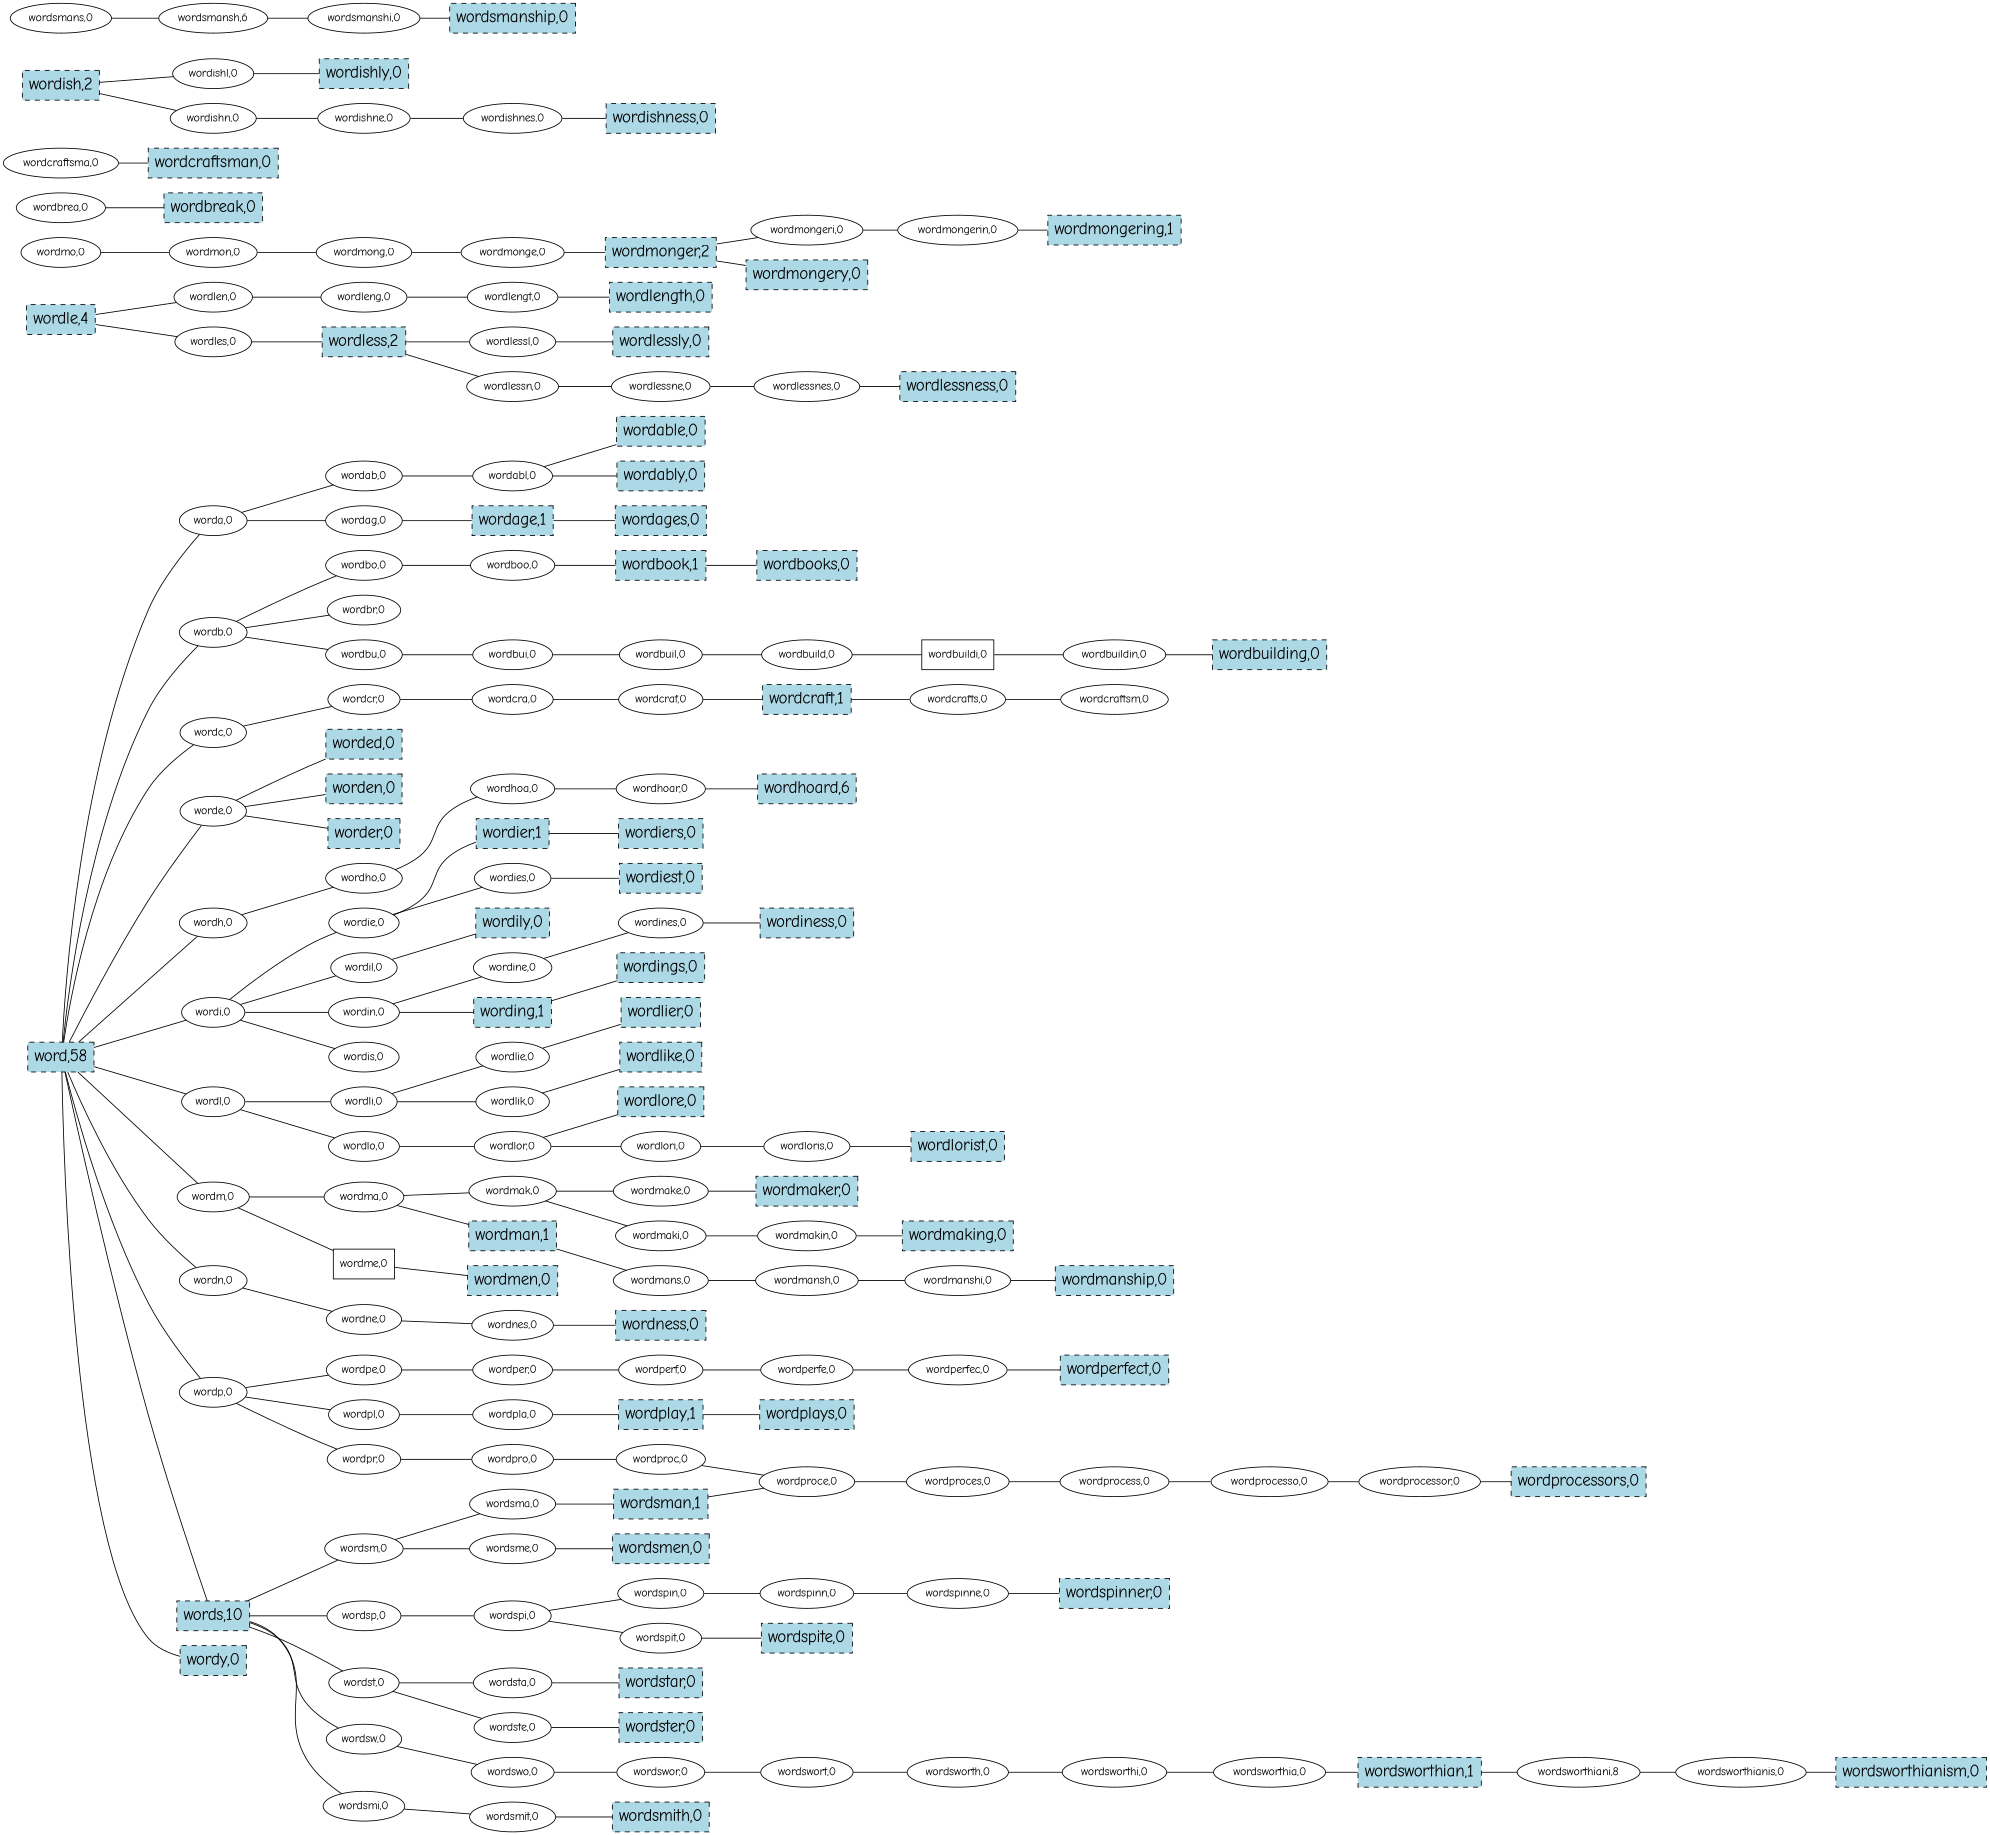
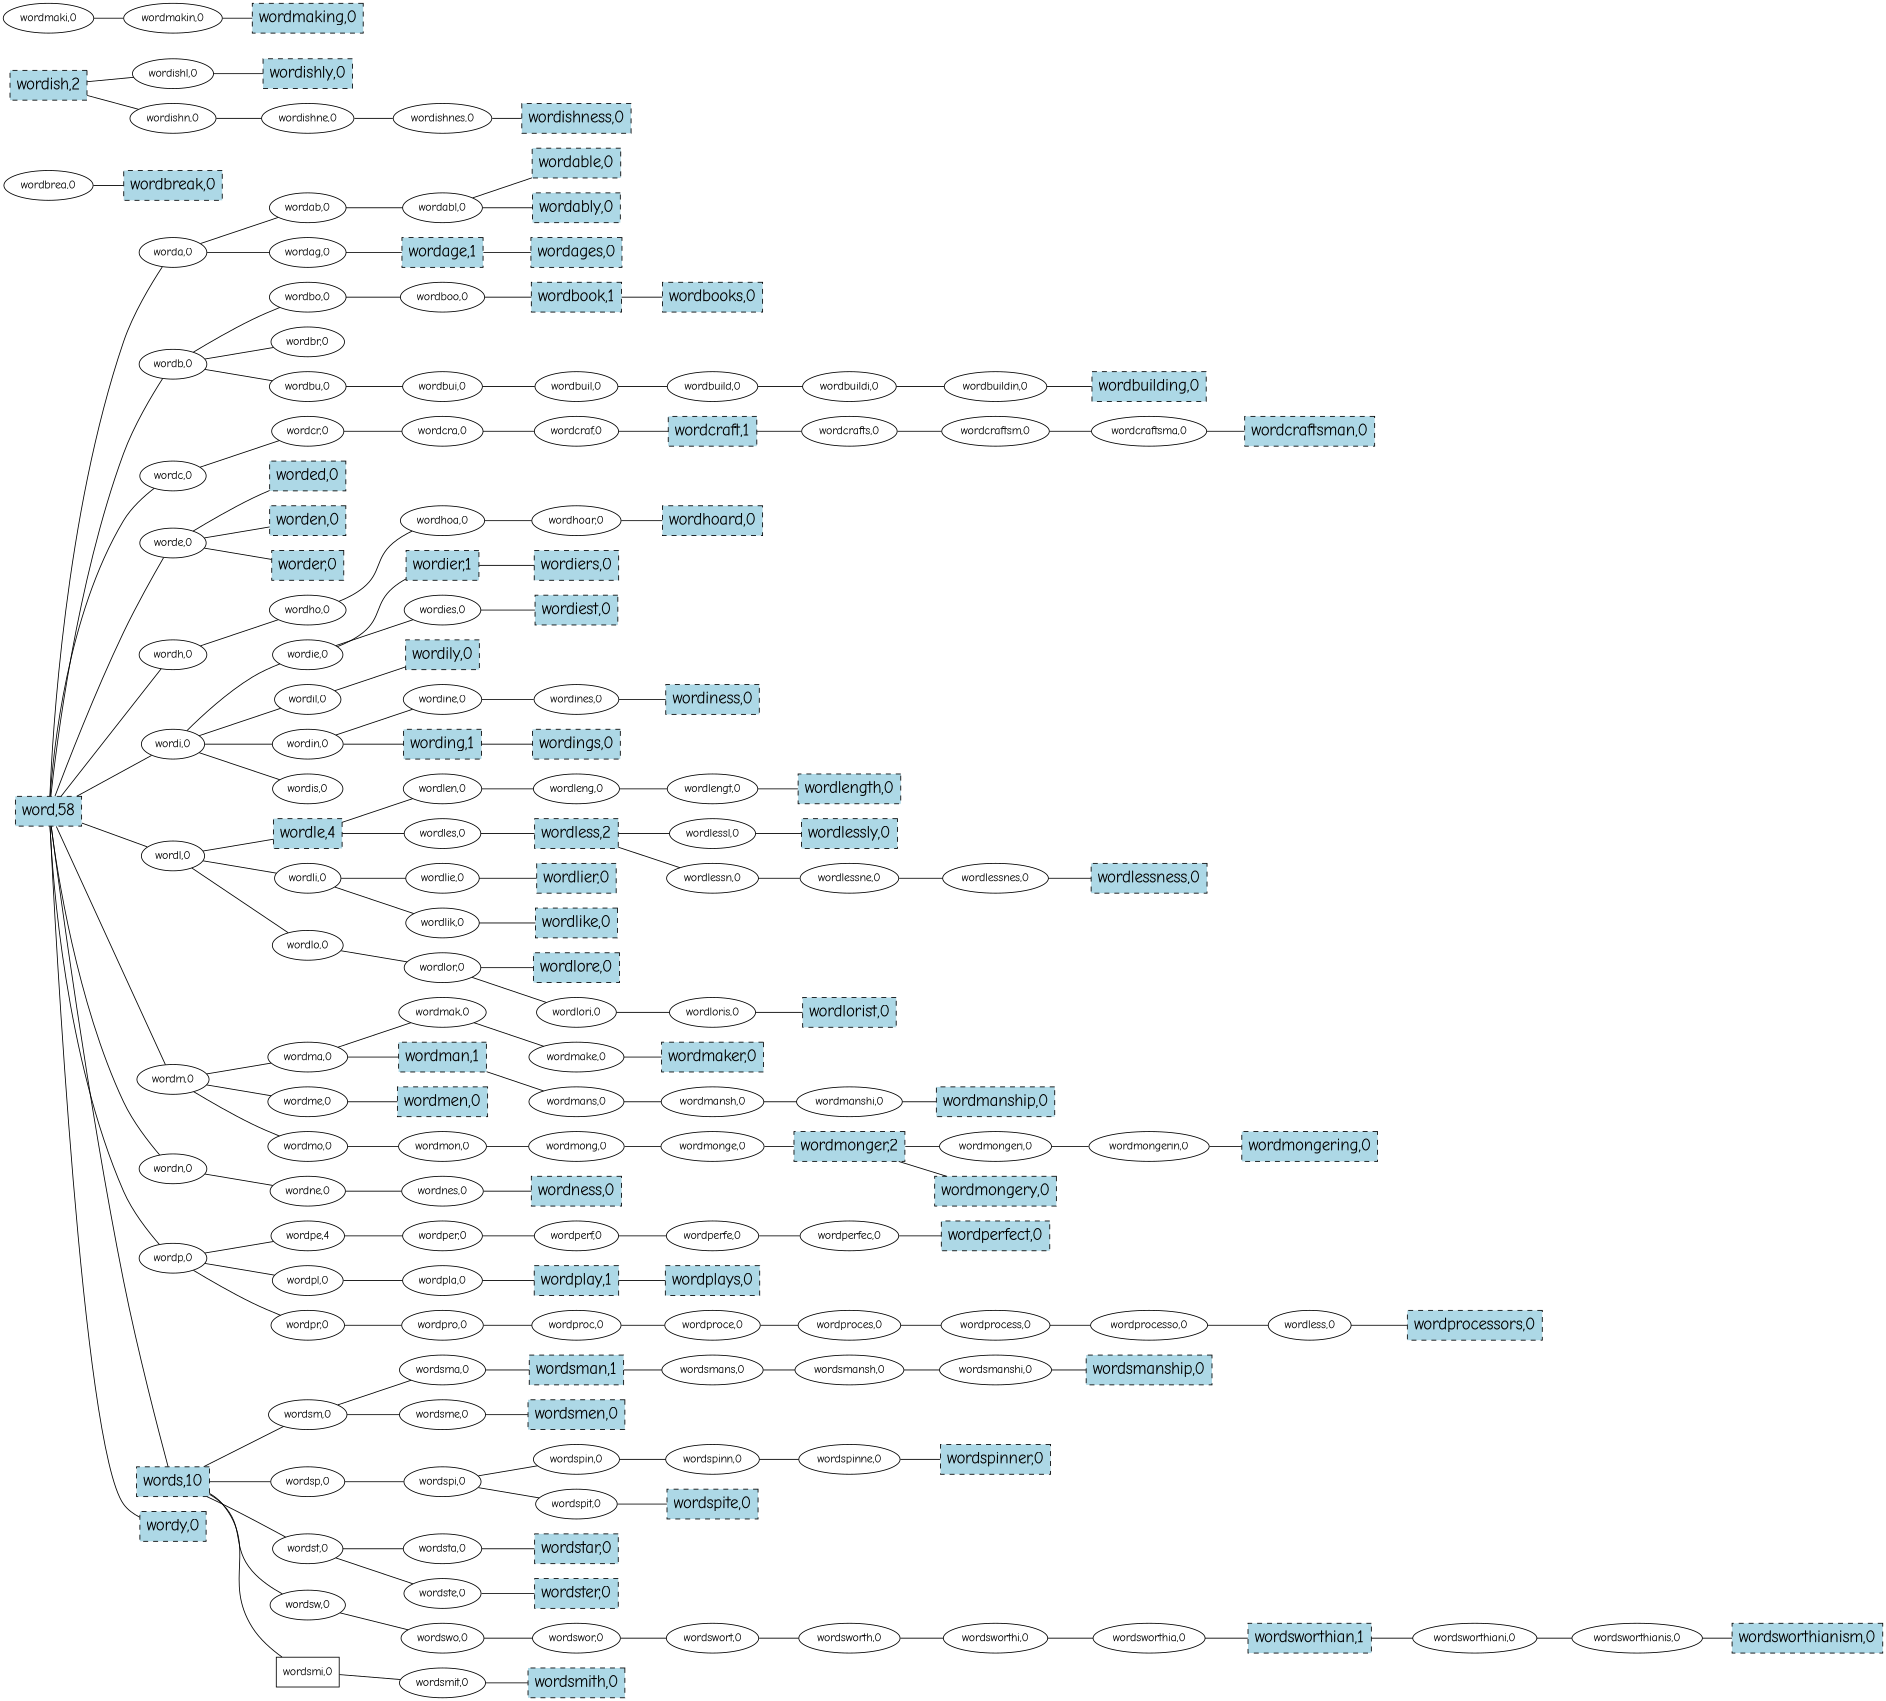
(213, 18) -> (849, 1370)
(1115, 230) -> (1310, 1146)
none -> (1070, 431)
(958, 655) -> (849, 387)
(807, 789) -> (713, 521)
none -> (238, 845)
none -> (236, 1116)
(586, 1213) -> none
(364, 1264) -> (308, 1102)
(364, 1370) -> (308, 1236)
(1420, 1482) -> (1310, 1325)
(736, 1493) -> (643, 1370)
(1579, 1772) -> (1475, 1638)
(364, 1806) -> (308, 1672)
